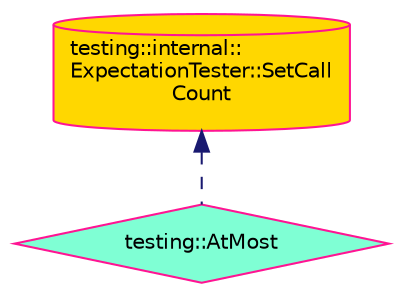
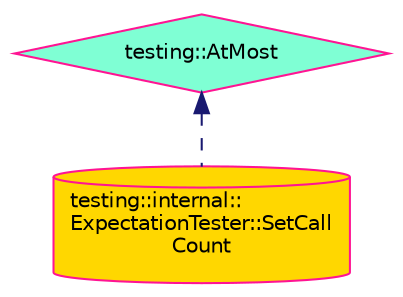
(202, 178) -> (202, 140)
